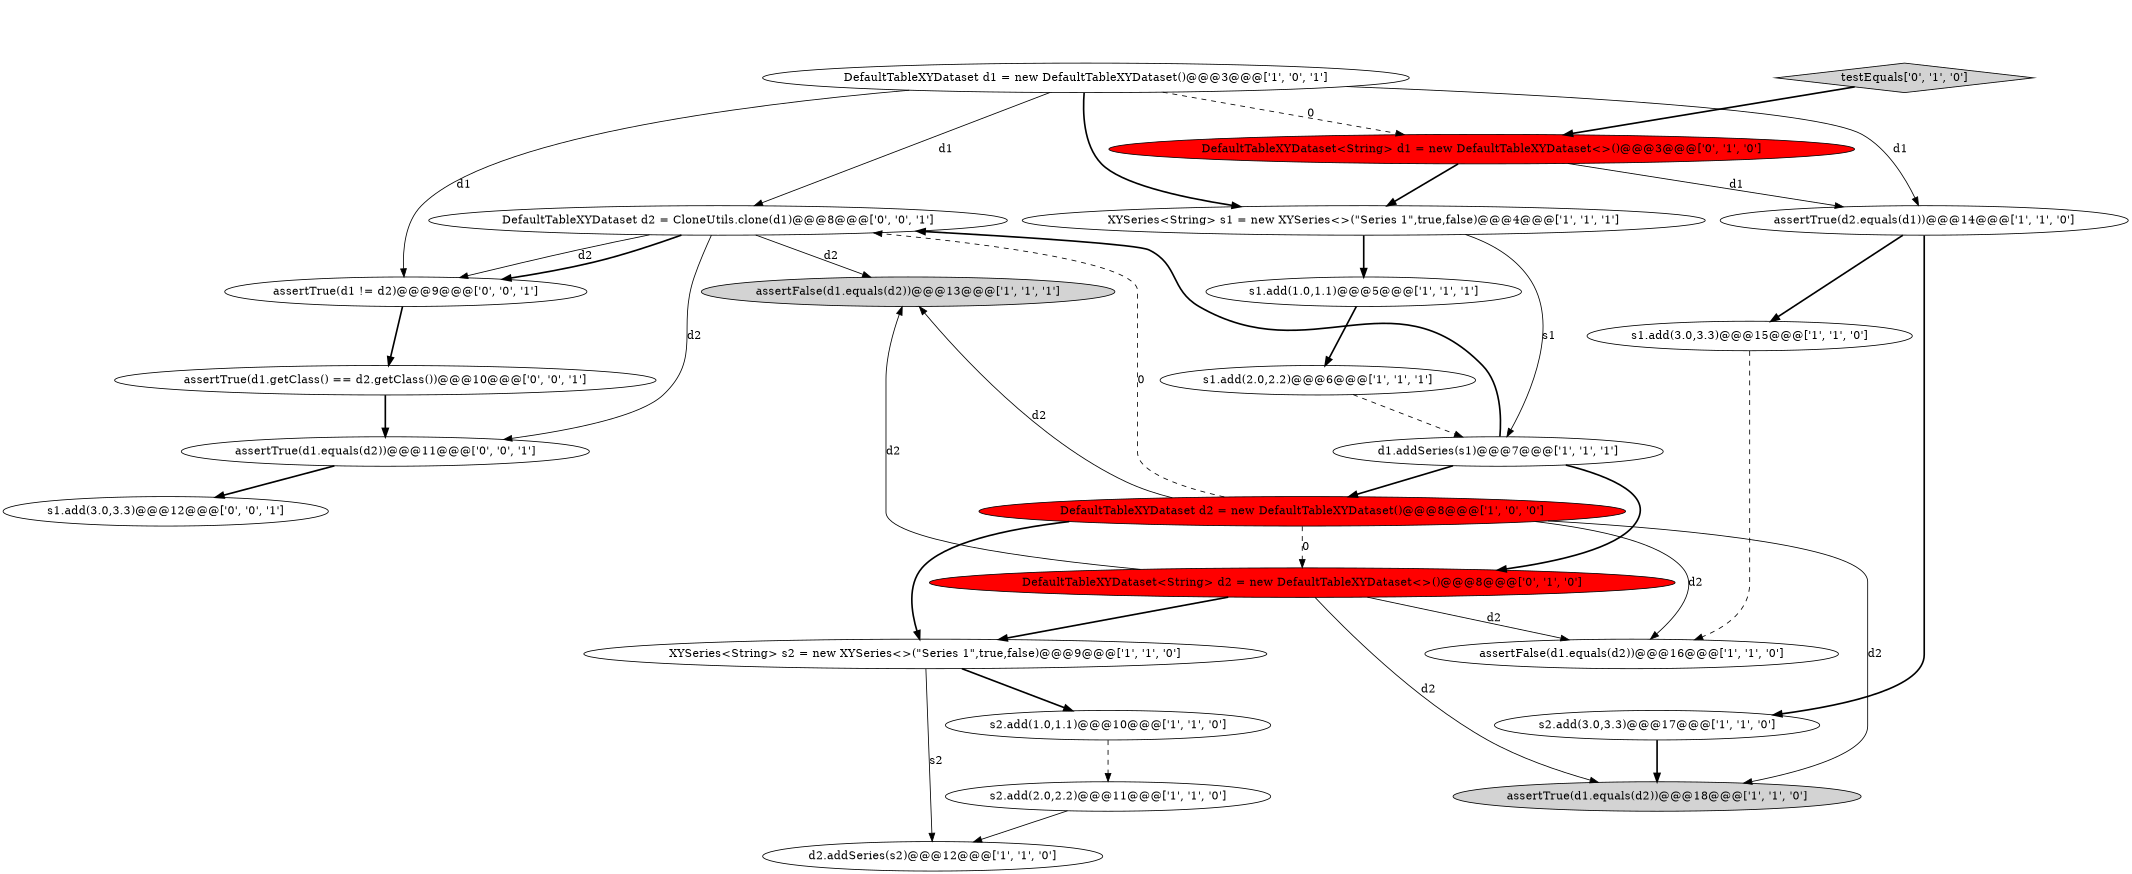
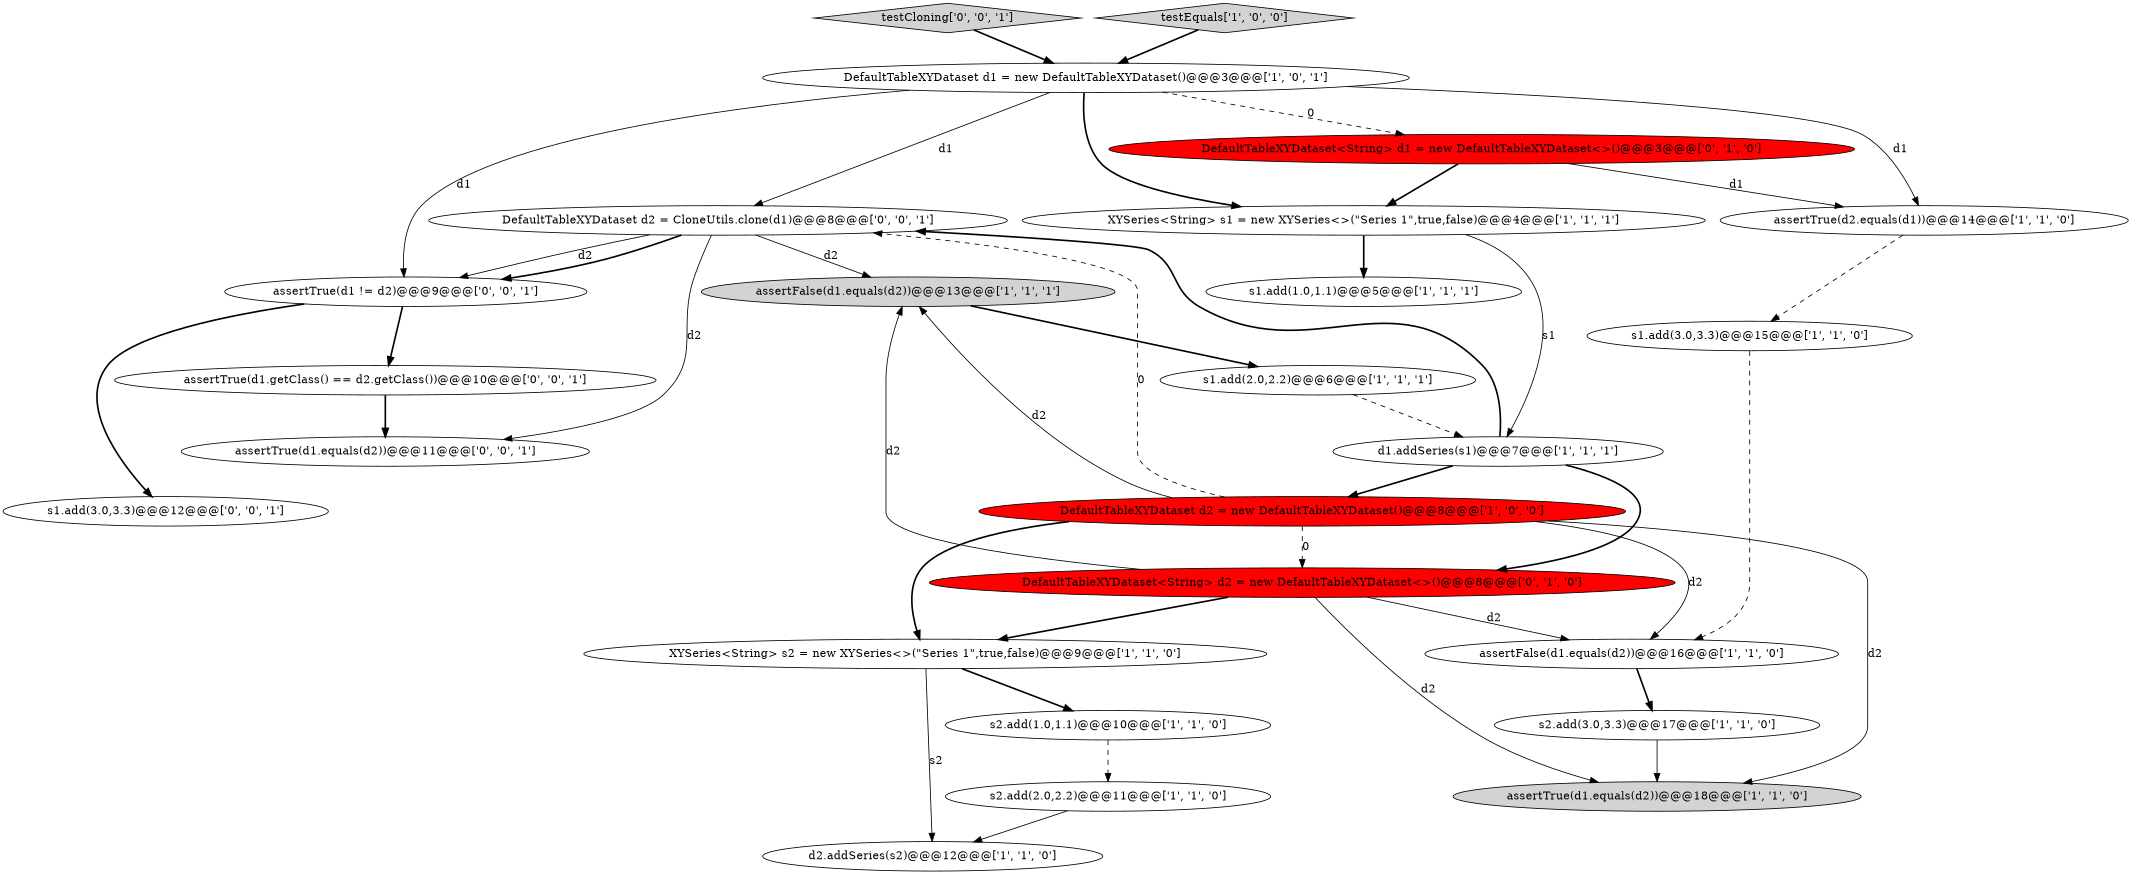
none -> (947, 18)
none -> (1224, 18)
(1905, 78) -> none
(1840, 276) -> (1840, 276)
(1343, 332) -> (1110, 335)
(279, 480) -> (135, 346)
(1924, 526) -> (1643, 686)
(1657, 757) -> (1657, 757)
